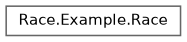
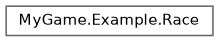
(93, 21) -> (110, 21)
